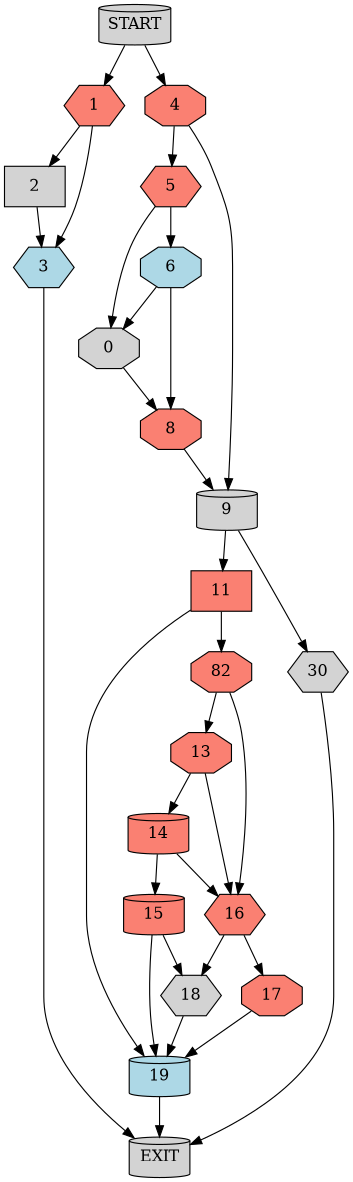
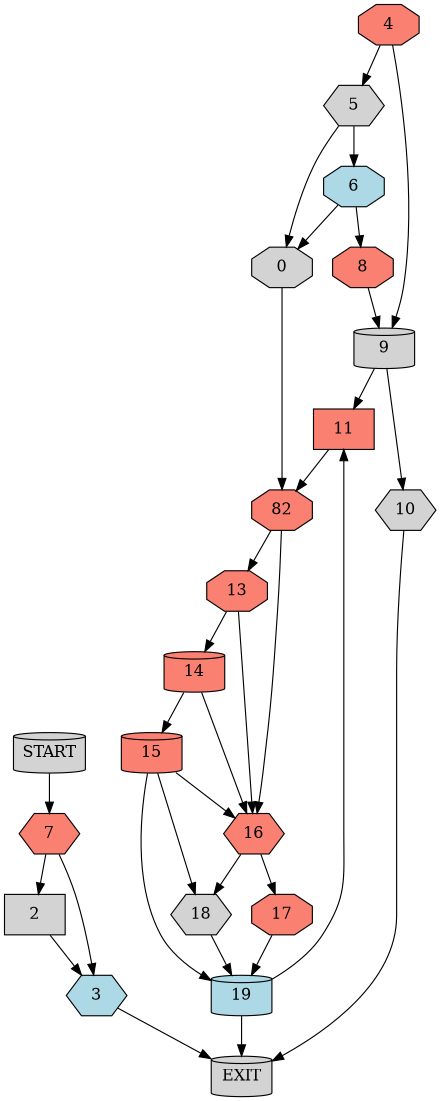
(152, 60) -> none
(94, 106) -> (49, 834)
(171, 187) -> (354, 106)
(136, 384) -> (282, 383)
(318, 672) -> (406, 510)
none -> (201, 792)
(87, 814) -> (344, 734)
